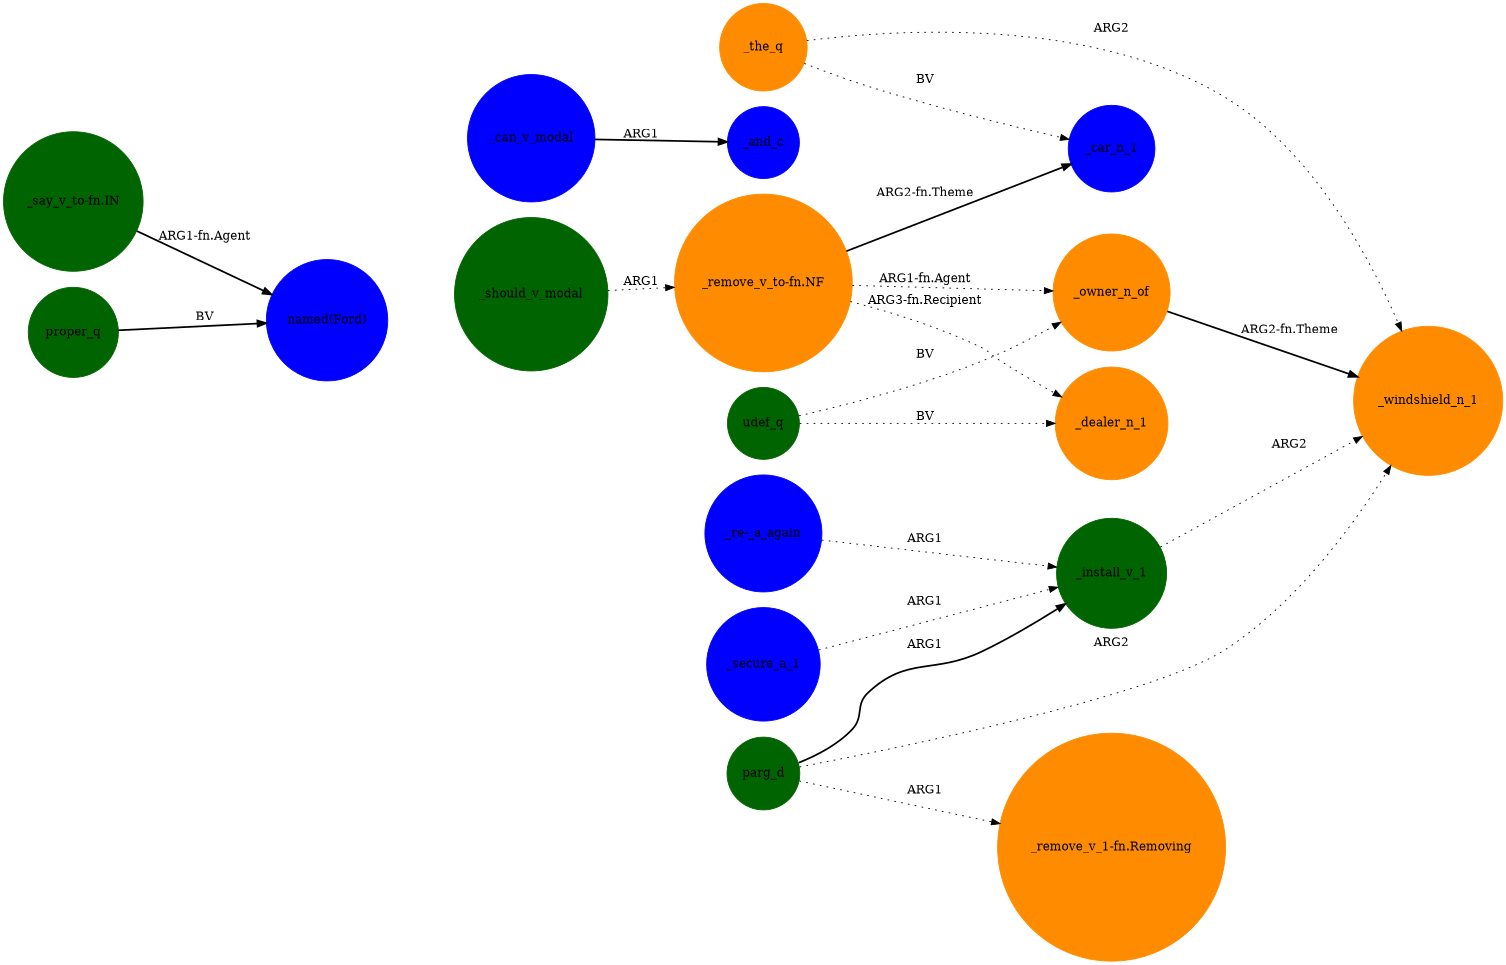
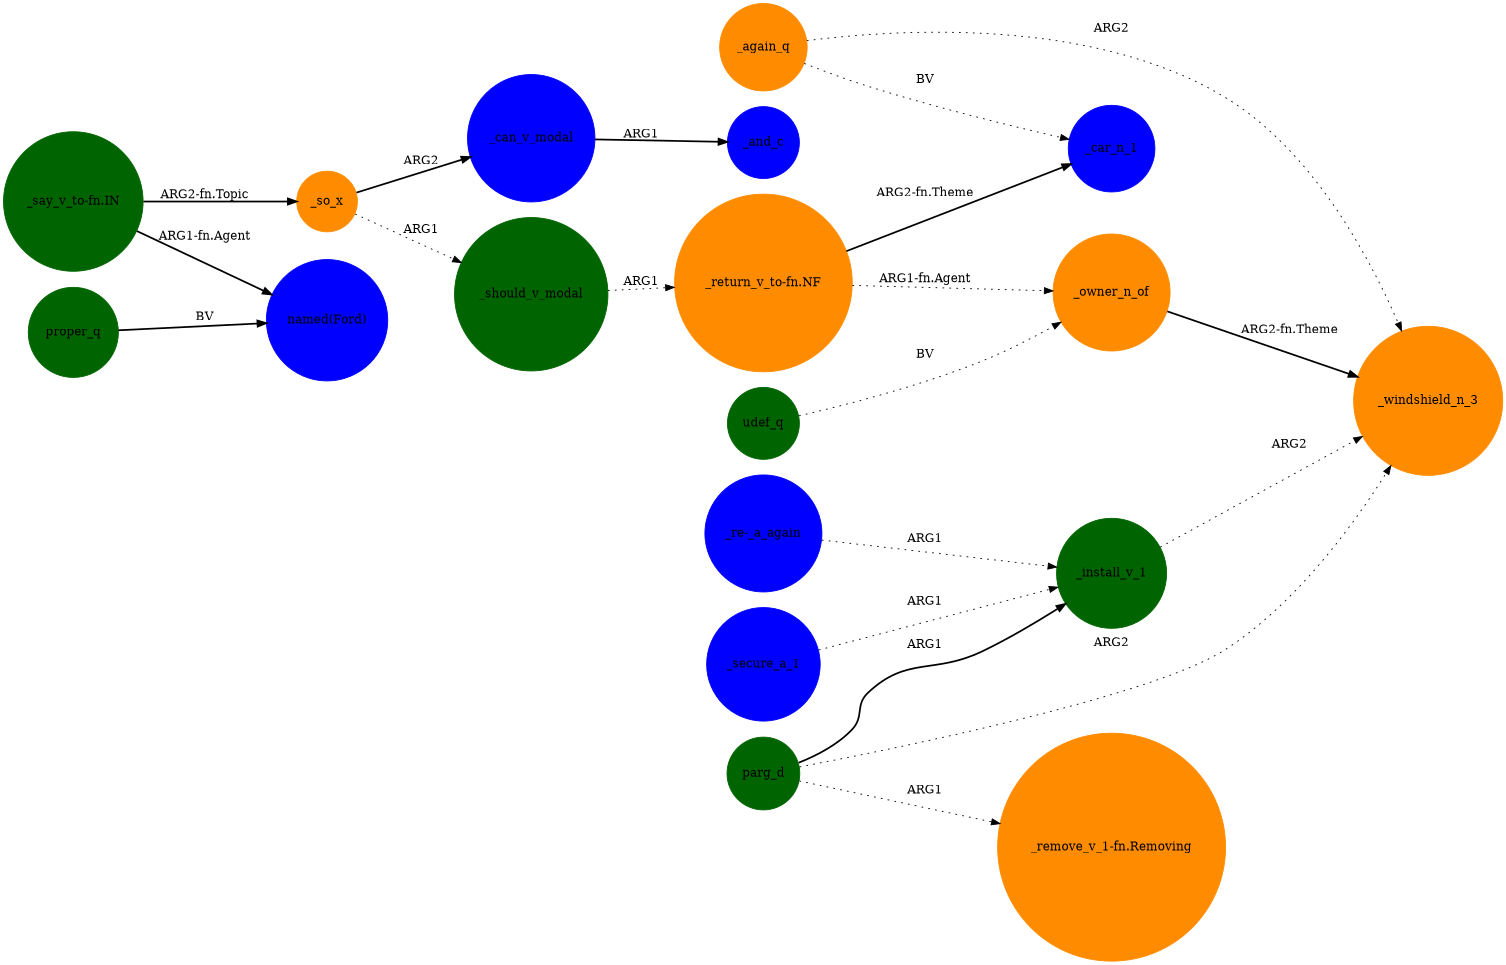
(763, 47) -> (763, 47)
none -> (327, 202)
(763, 283) -> (763, 283)
(1428, 401) -> (1428, 401)
(1112, 423) -> none
